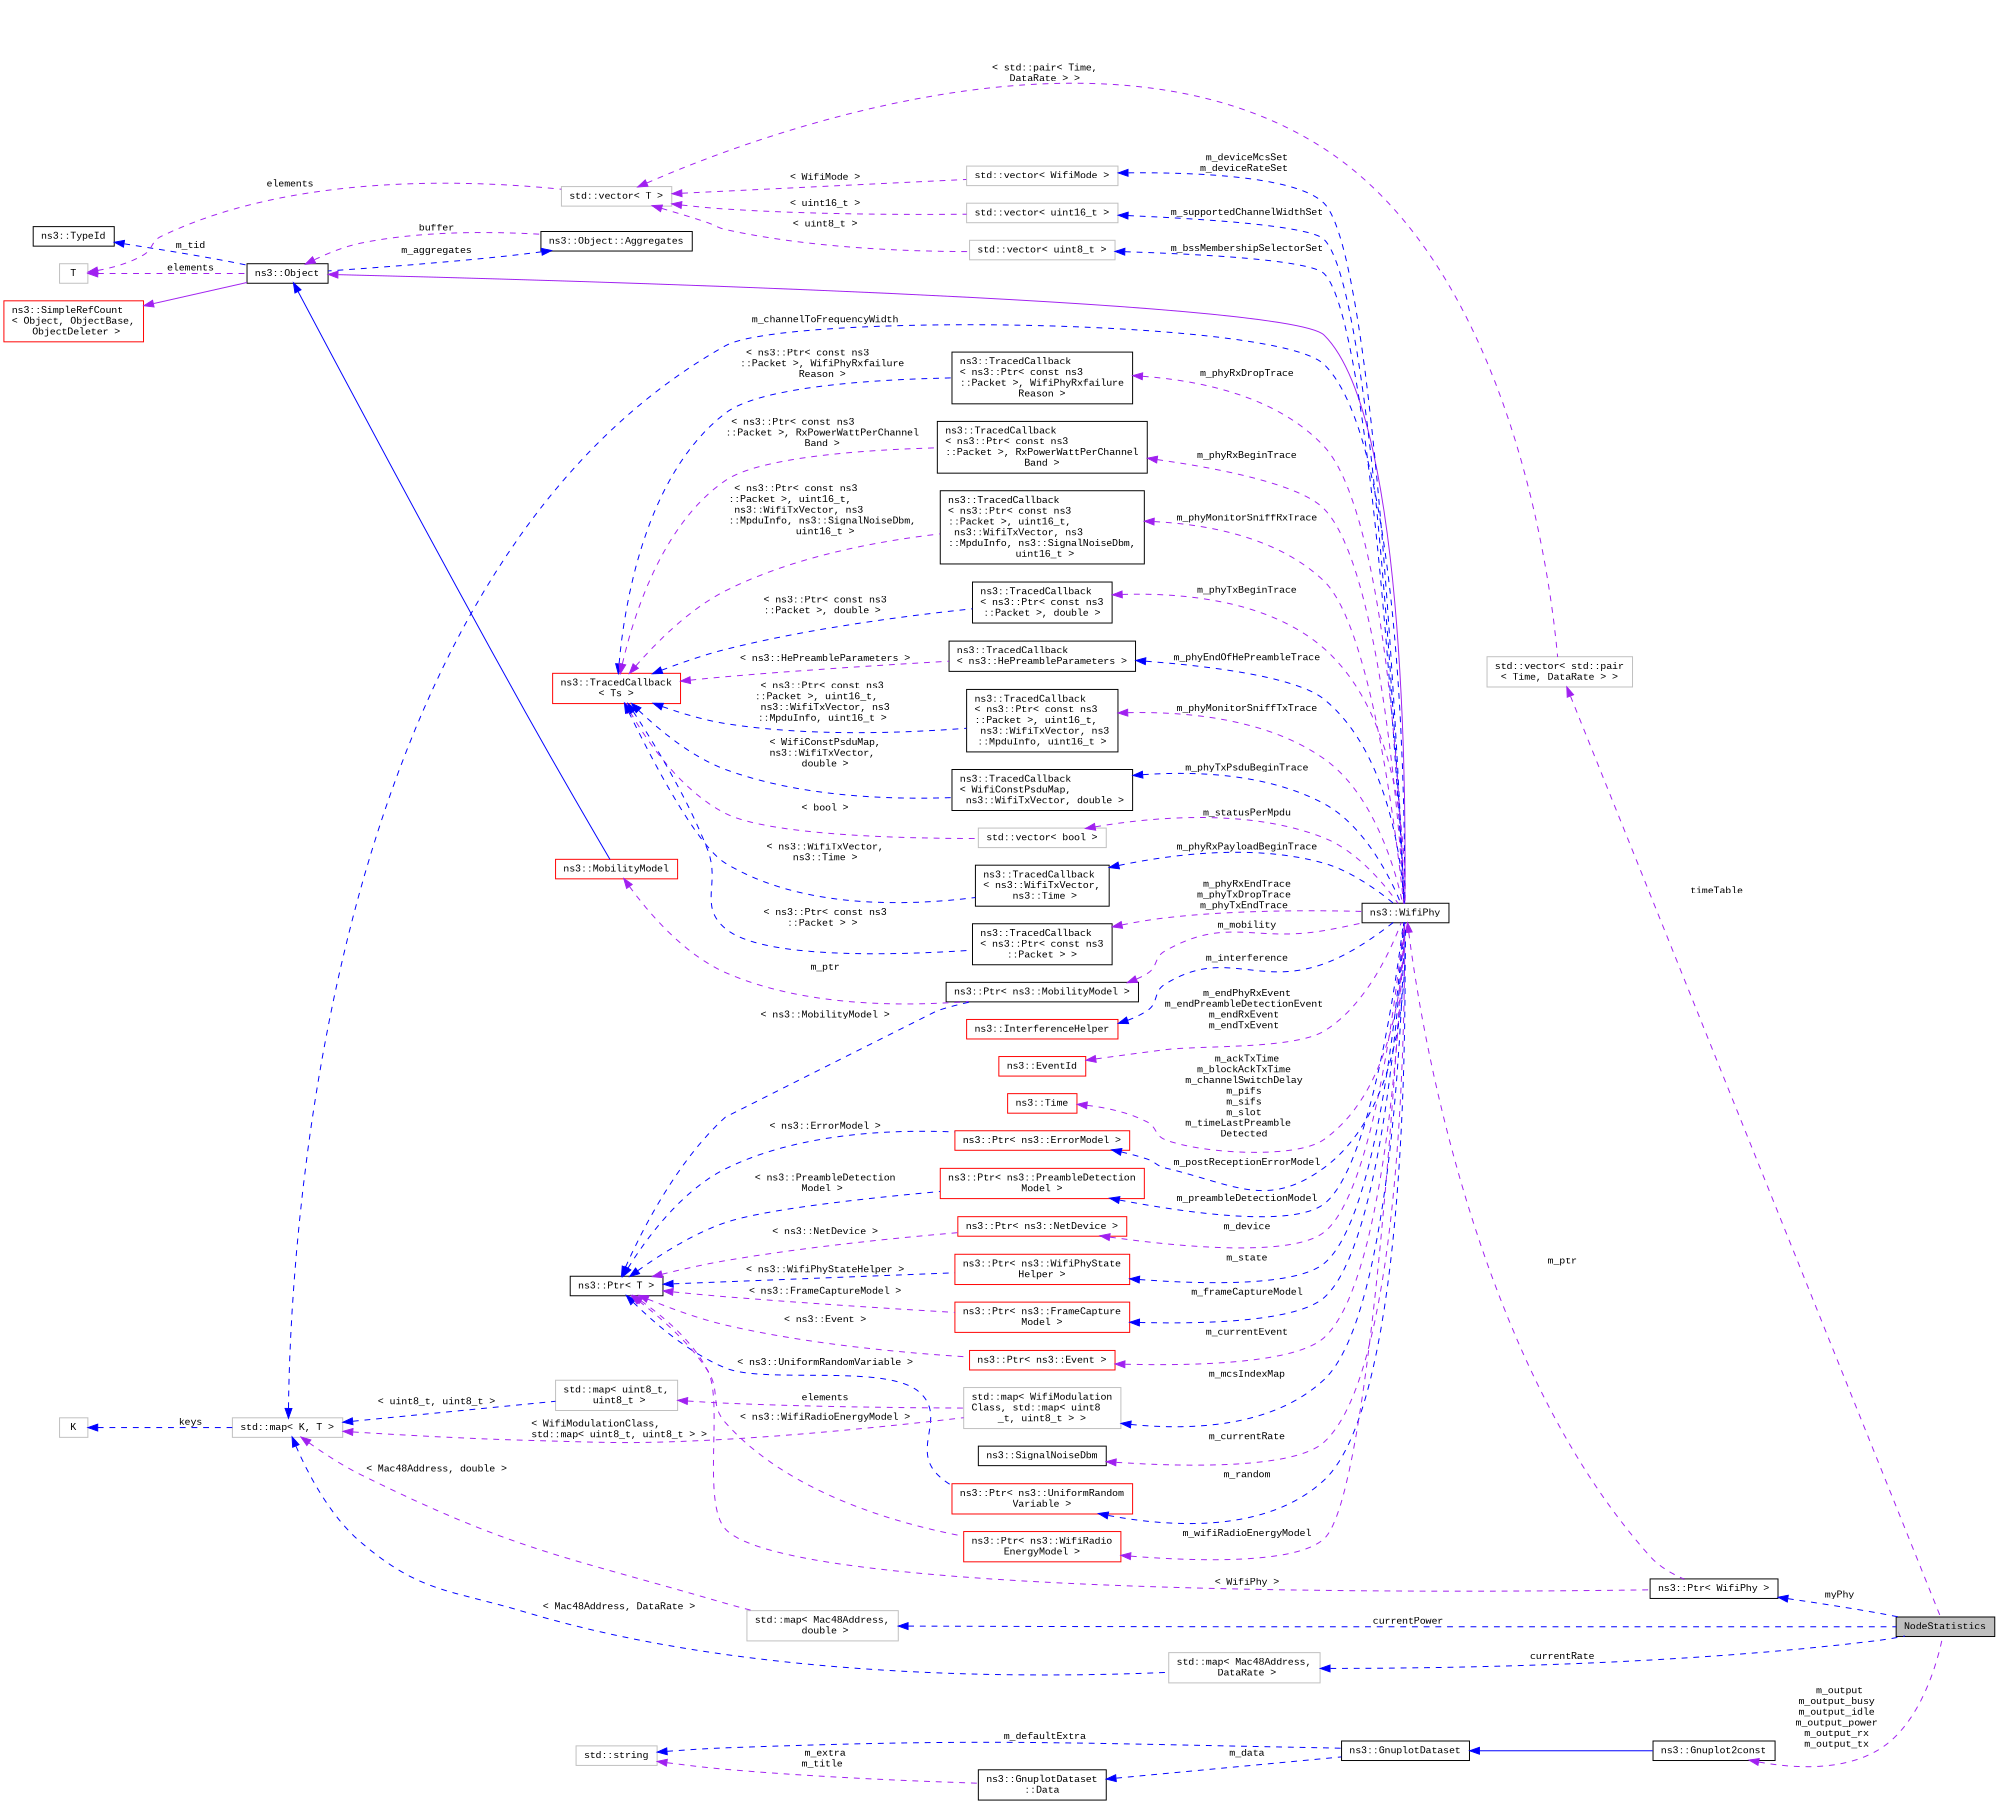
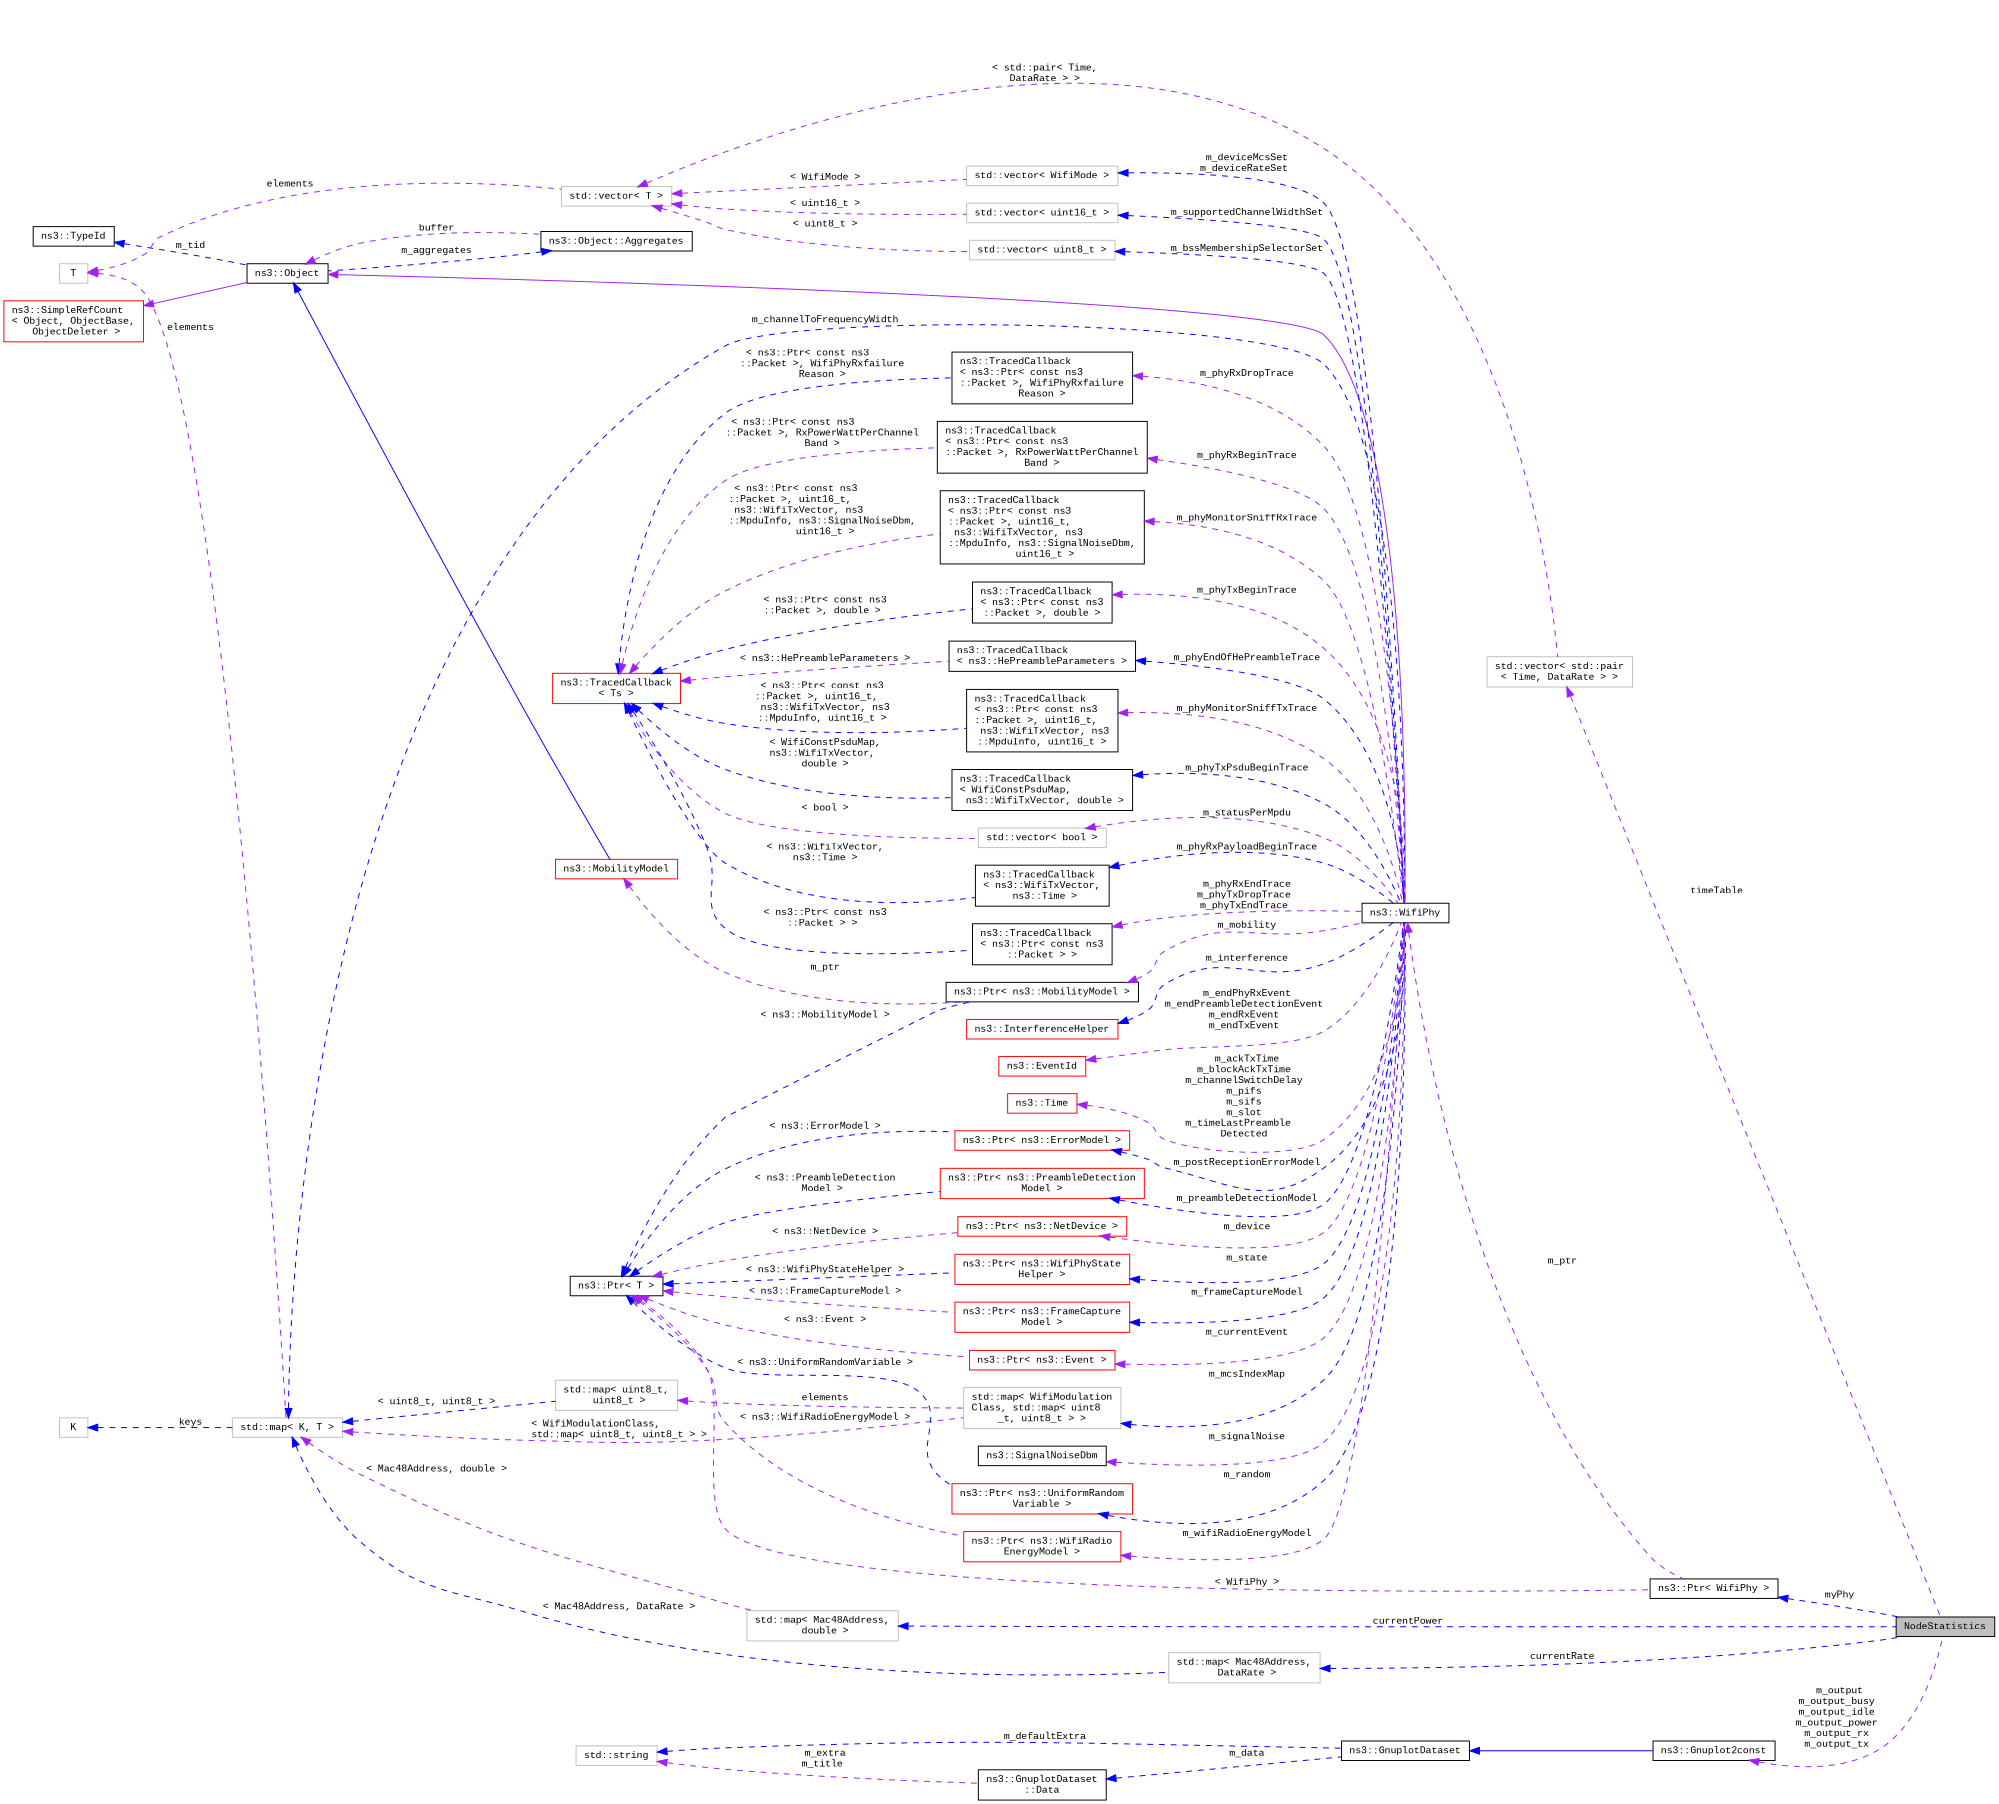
(172, 273) -> (239, 825)
(1244, 1437) -> (1244, 1437)
